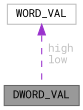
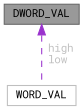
(42, 60) -> (42, 60)
